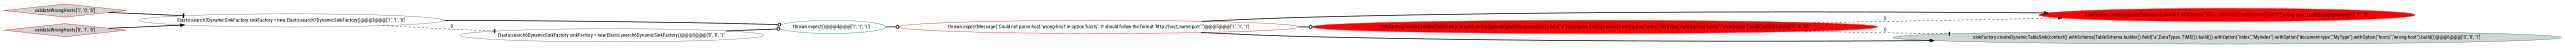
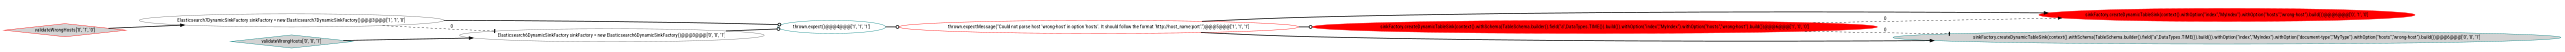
(65, 11) -> none
none -> (292, 41)
